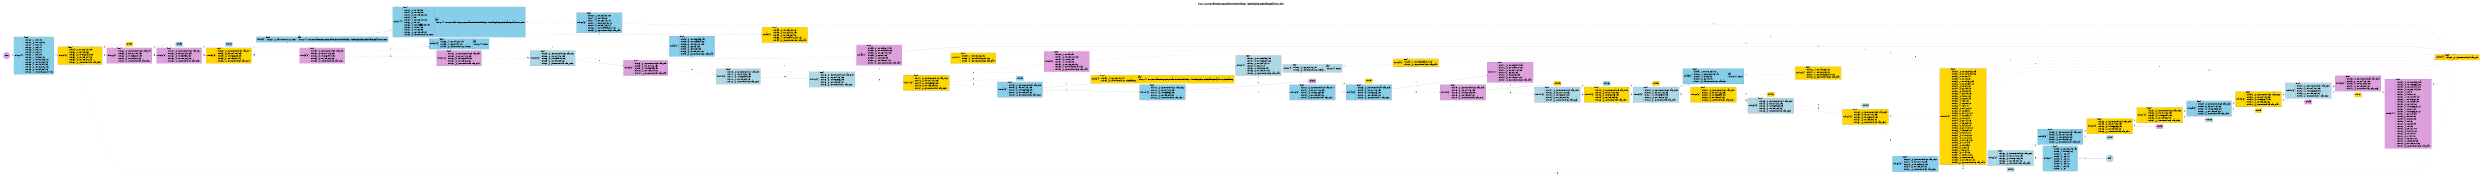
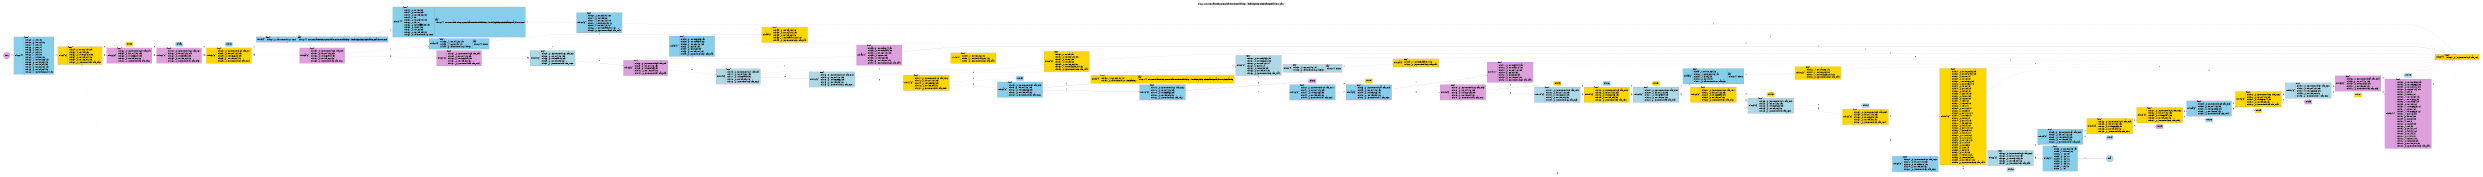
(1067, 62) -> (1067, 62)
none -> (2408, 75)
